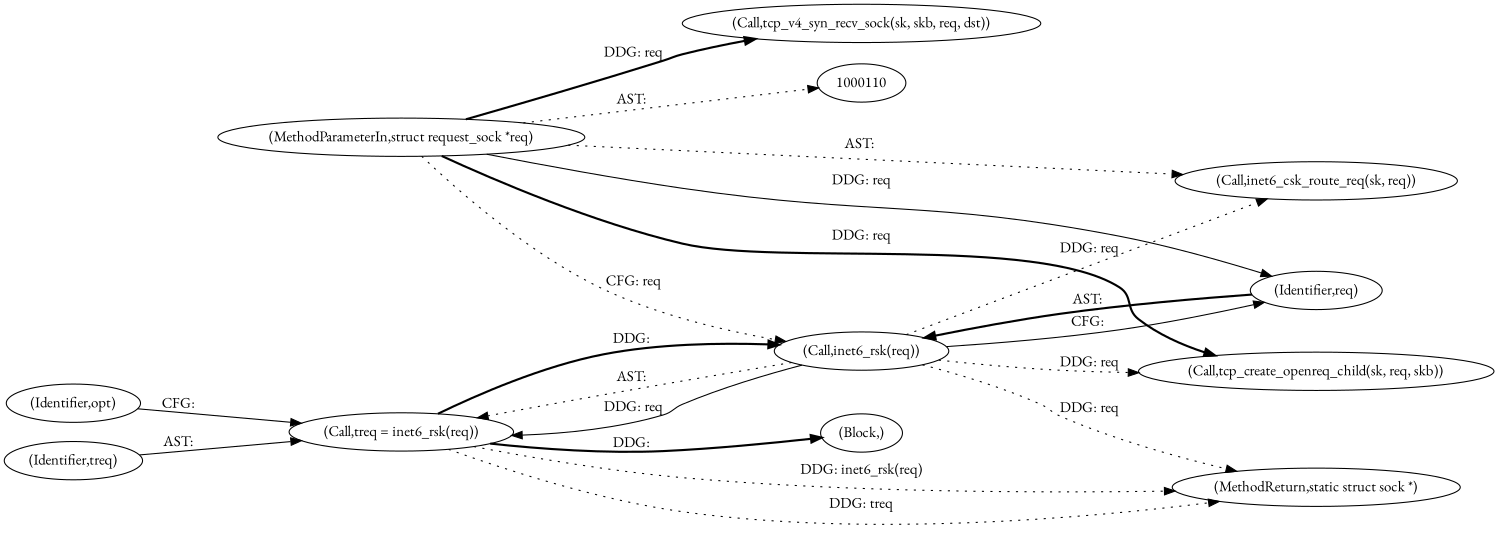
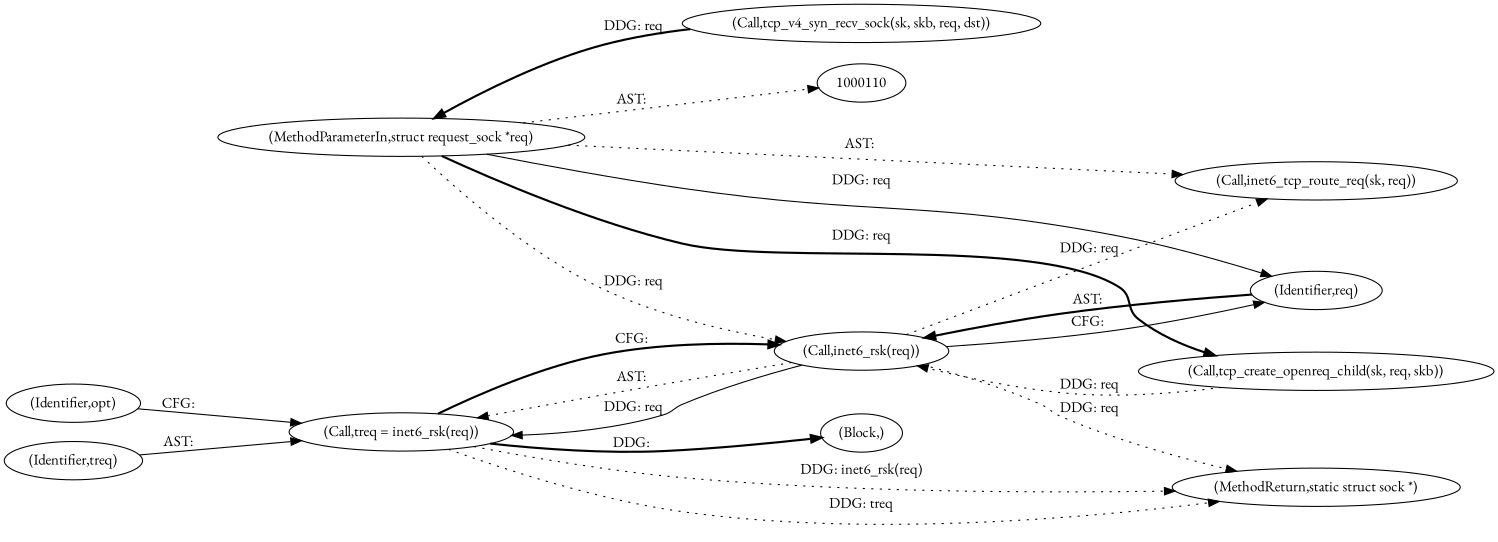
(605, 79) -> (563, 58)
(1316, 181) -> (1316, 181)
(634, 281) -> (634, 281)
(634, 339) -> (634, 339)
(1033, 369) -> (1074, 394)
